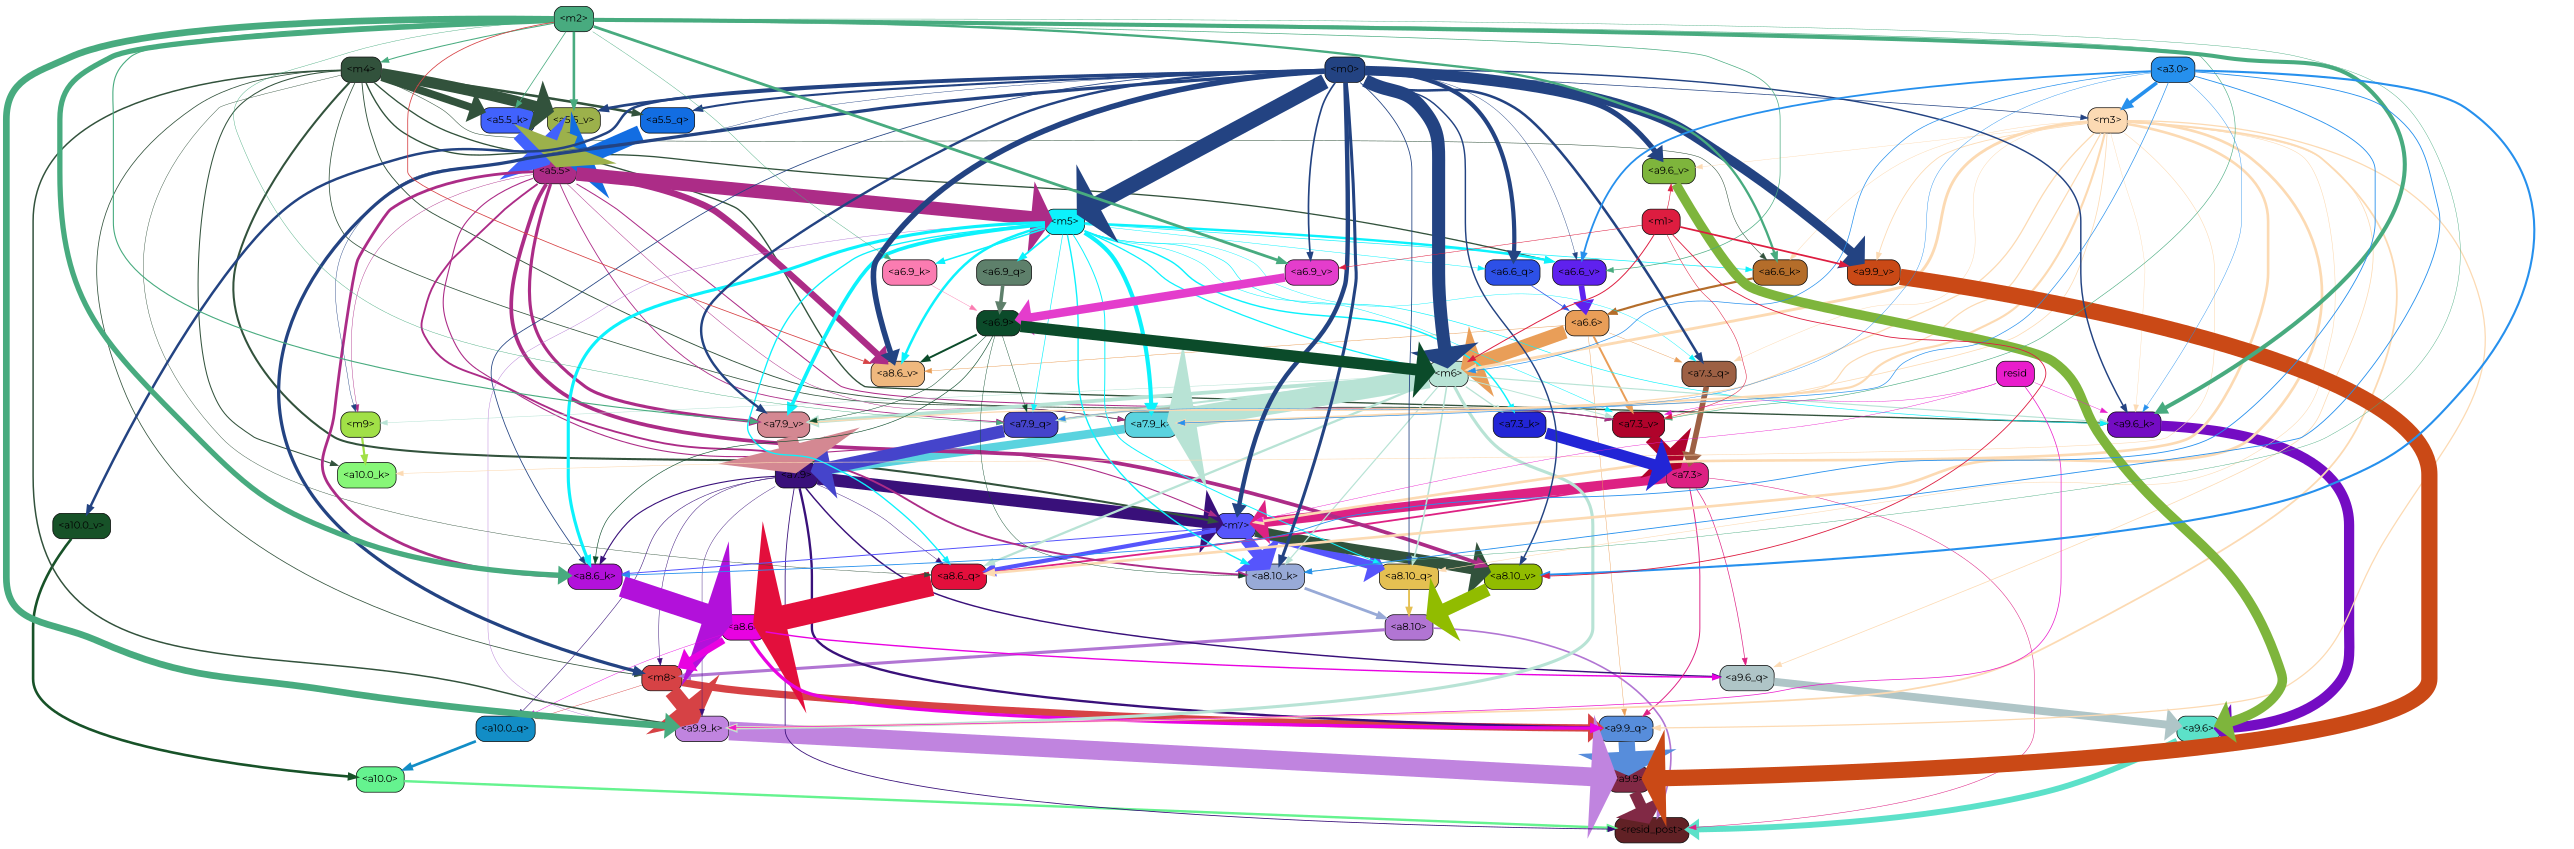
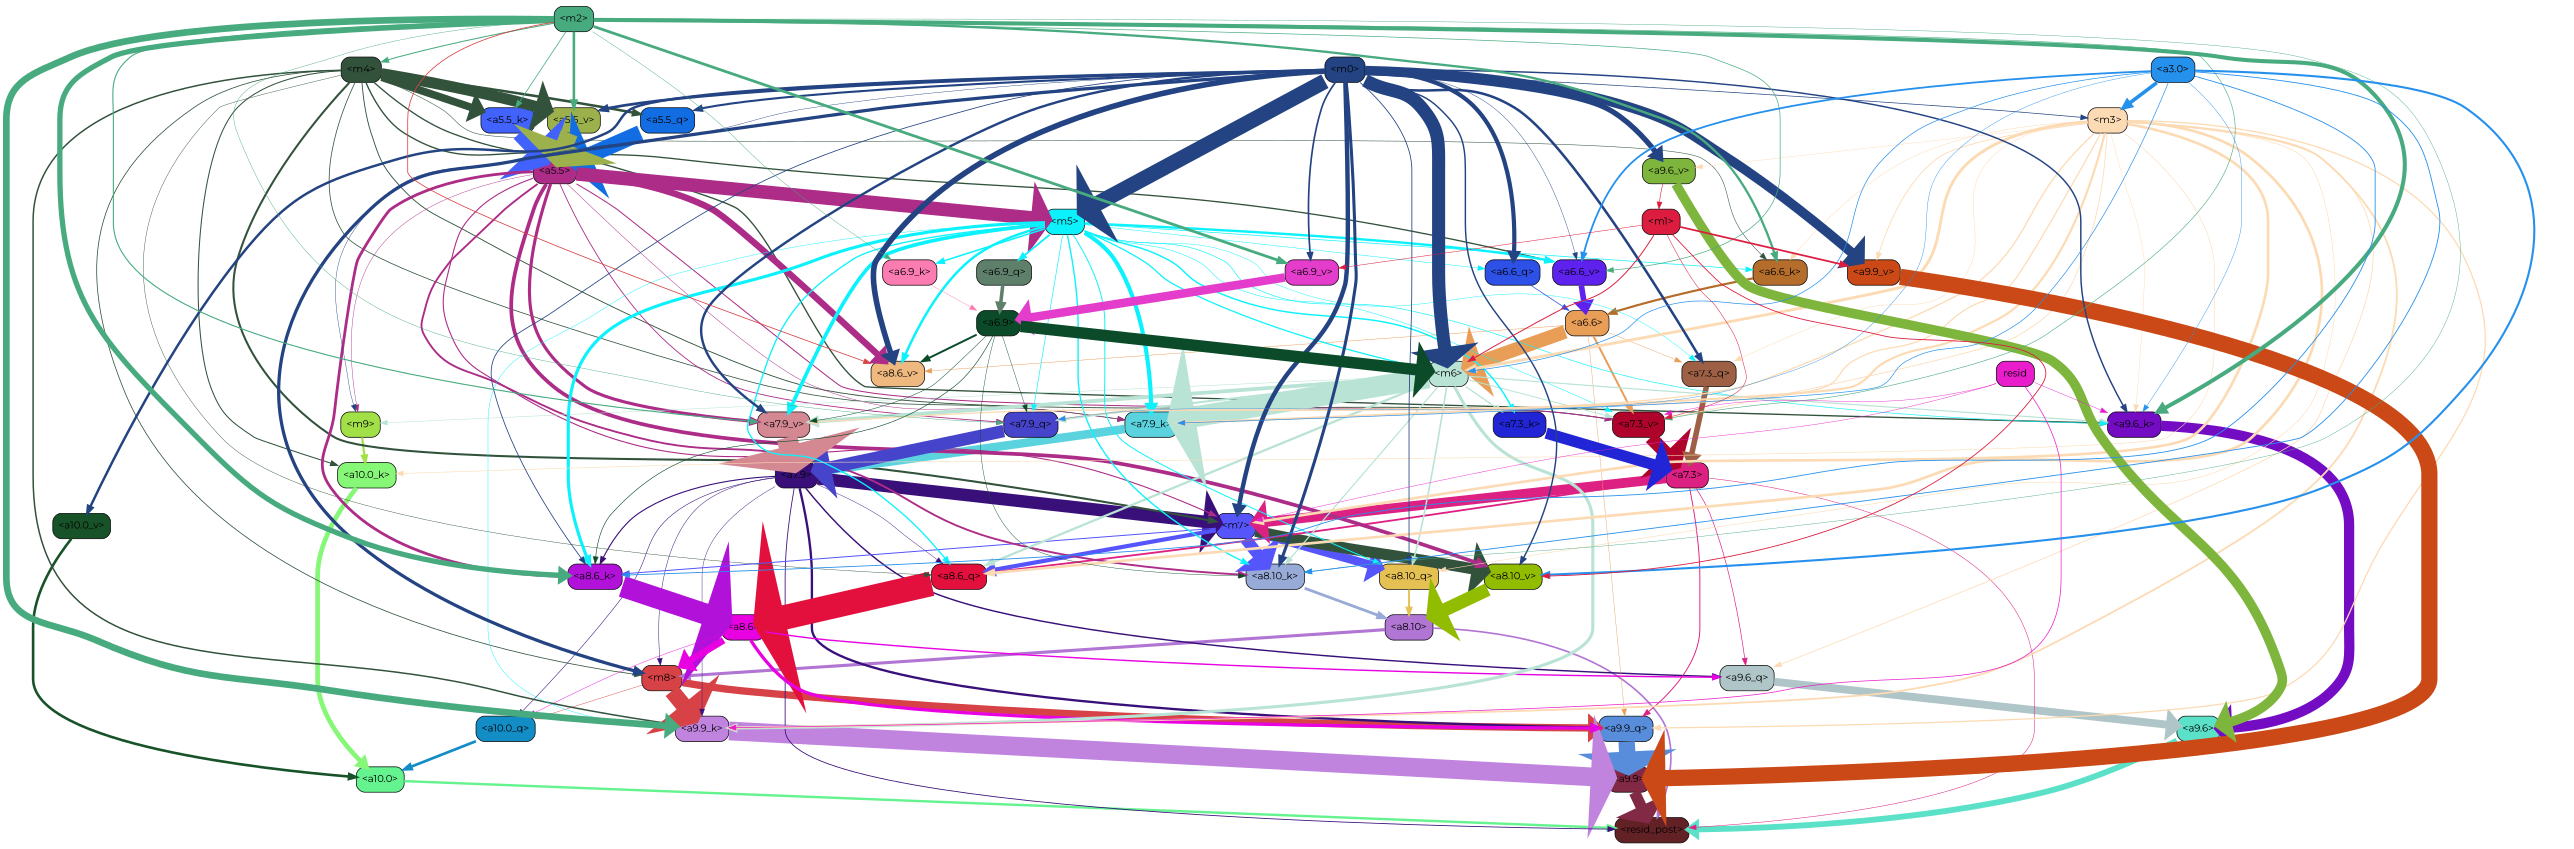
(1669, 200) -> (1661, 193)
(539, 345) -> (539, 345)
none -> (318, 626)
